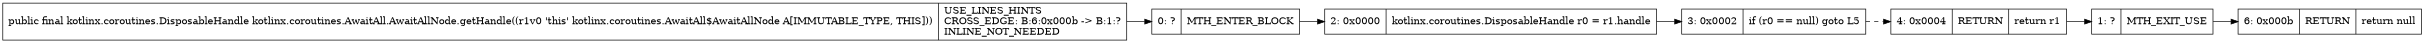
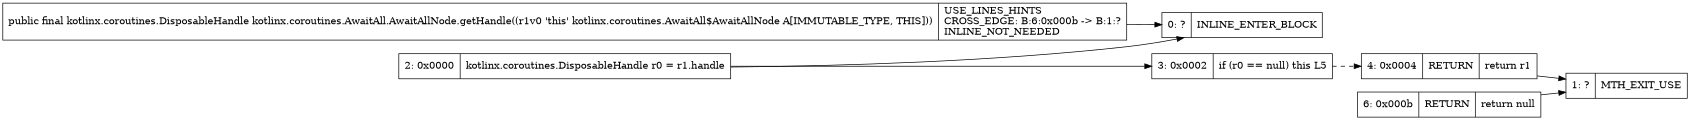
(1240, 21) -> (1257, 25)
(1804, 21) -> (1273, 66)
(1309, 22) -> (954, 60)
(2222, 22) -> (1550, 94)
